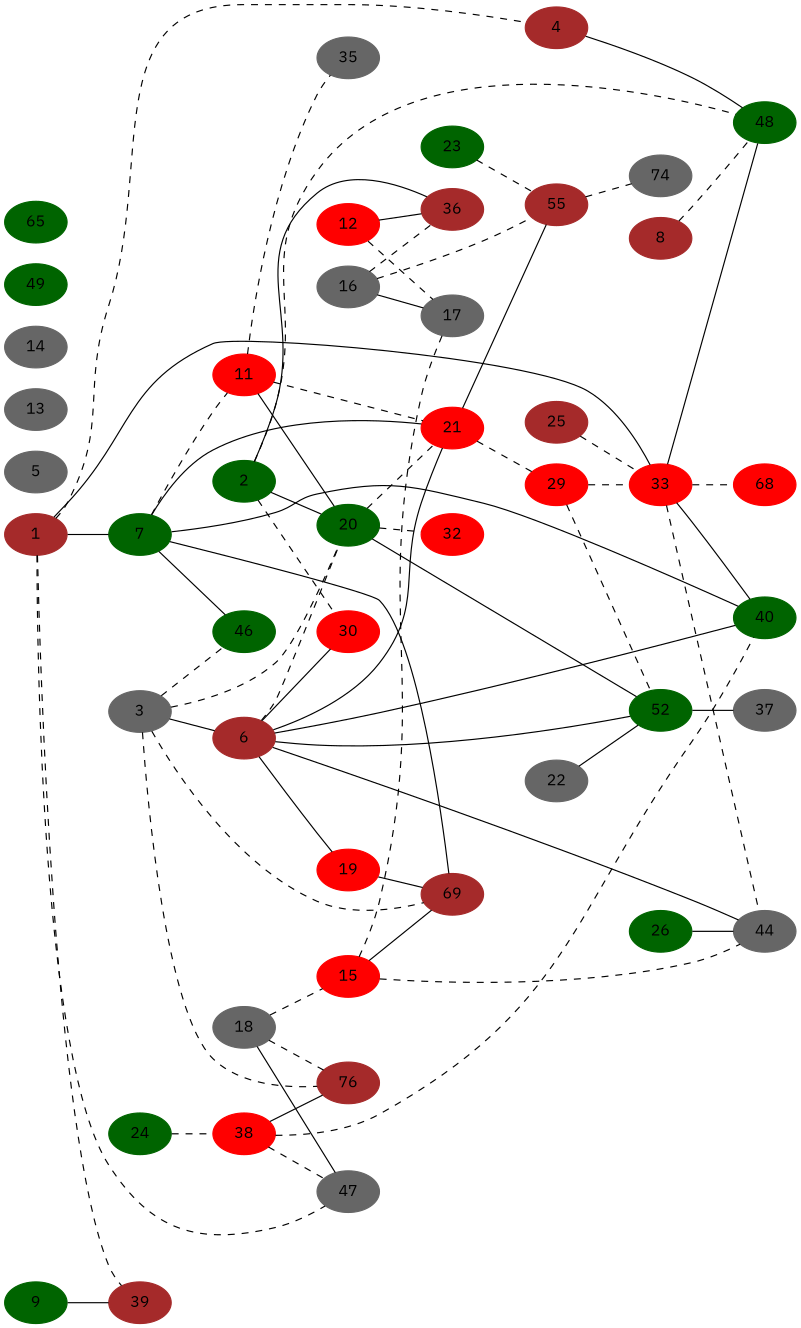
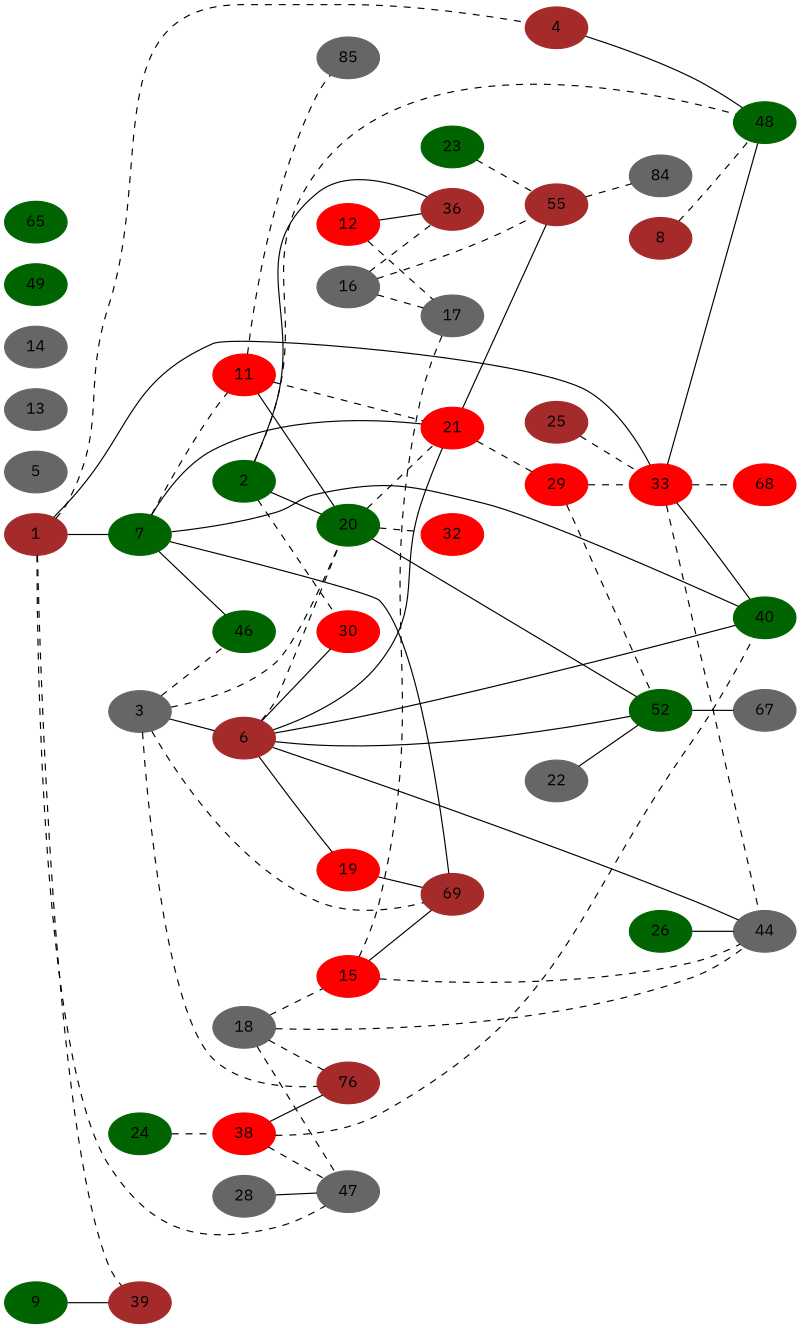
(348, 58) -> (348, 58)
(661, 176) -> (661, 176)
(400, 301) -> (400, 301)
(765, 710) -> (765, 710)
none -> (528, 1016)
(300, 1116) -> (300, 1116)
none -> (244, 1196)
